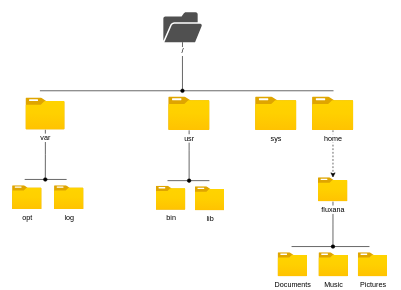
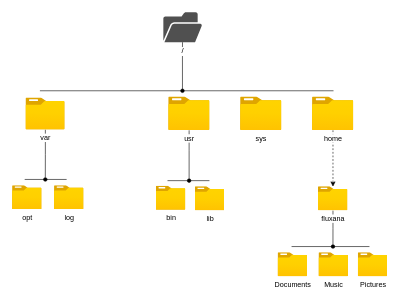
(276, 114) -> (261, 114)
(333, 190) -> (333, 199)
